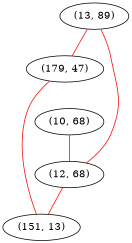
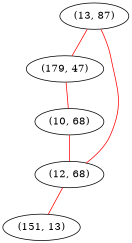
(94, 16) -> (94, 16)
(22, 144) -> (67, 95)
